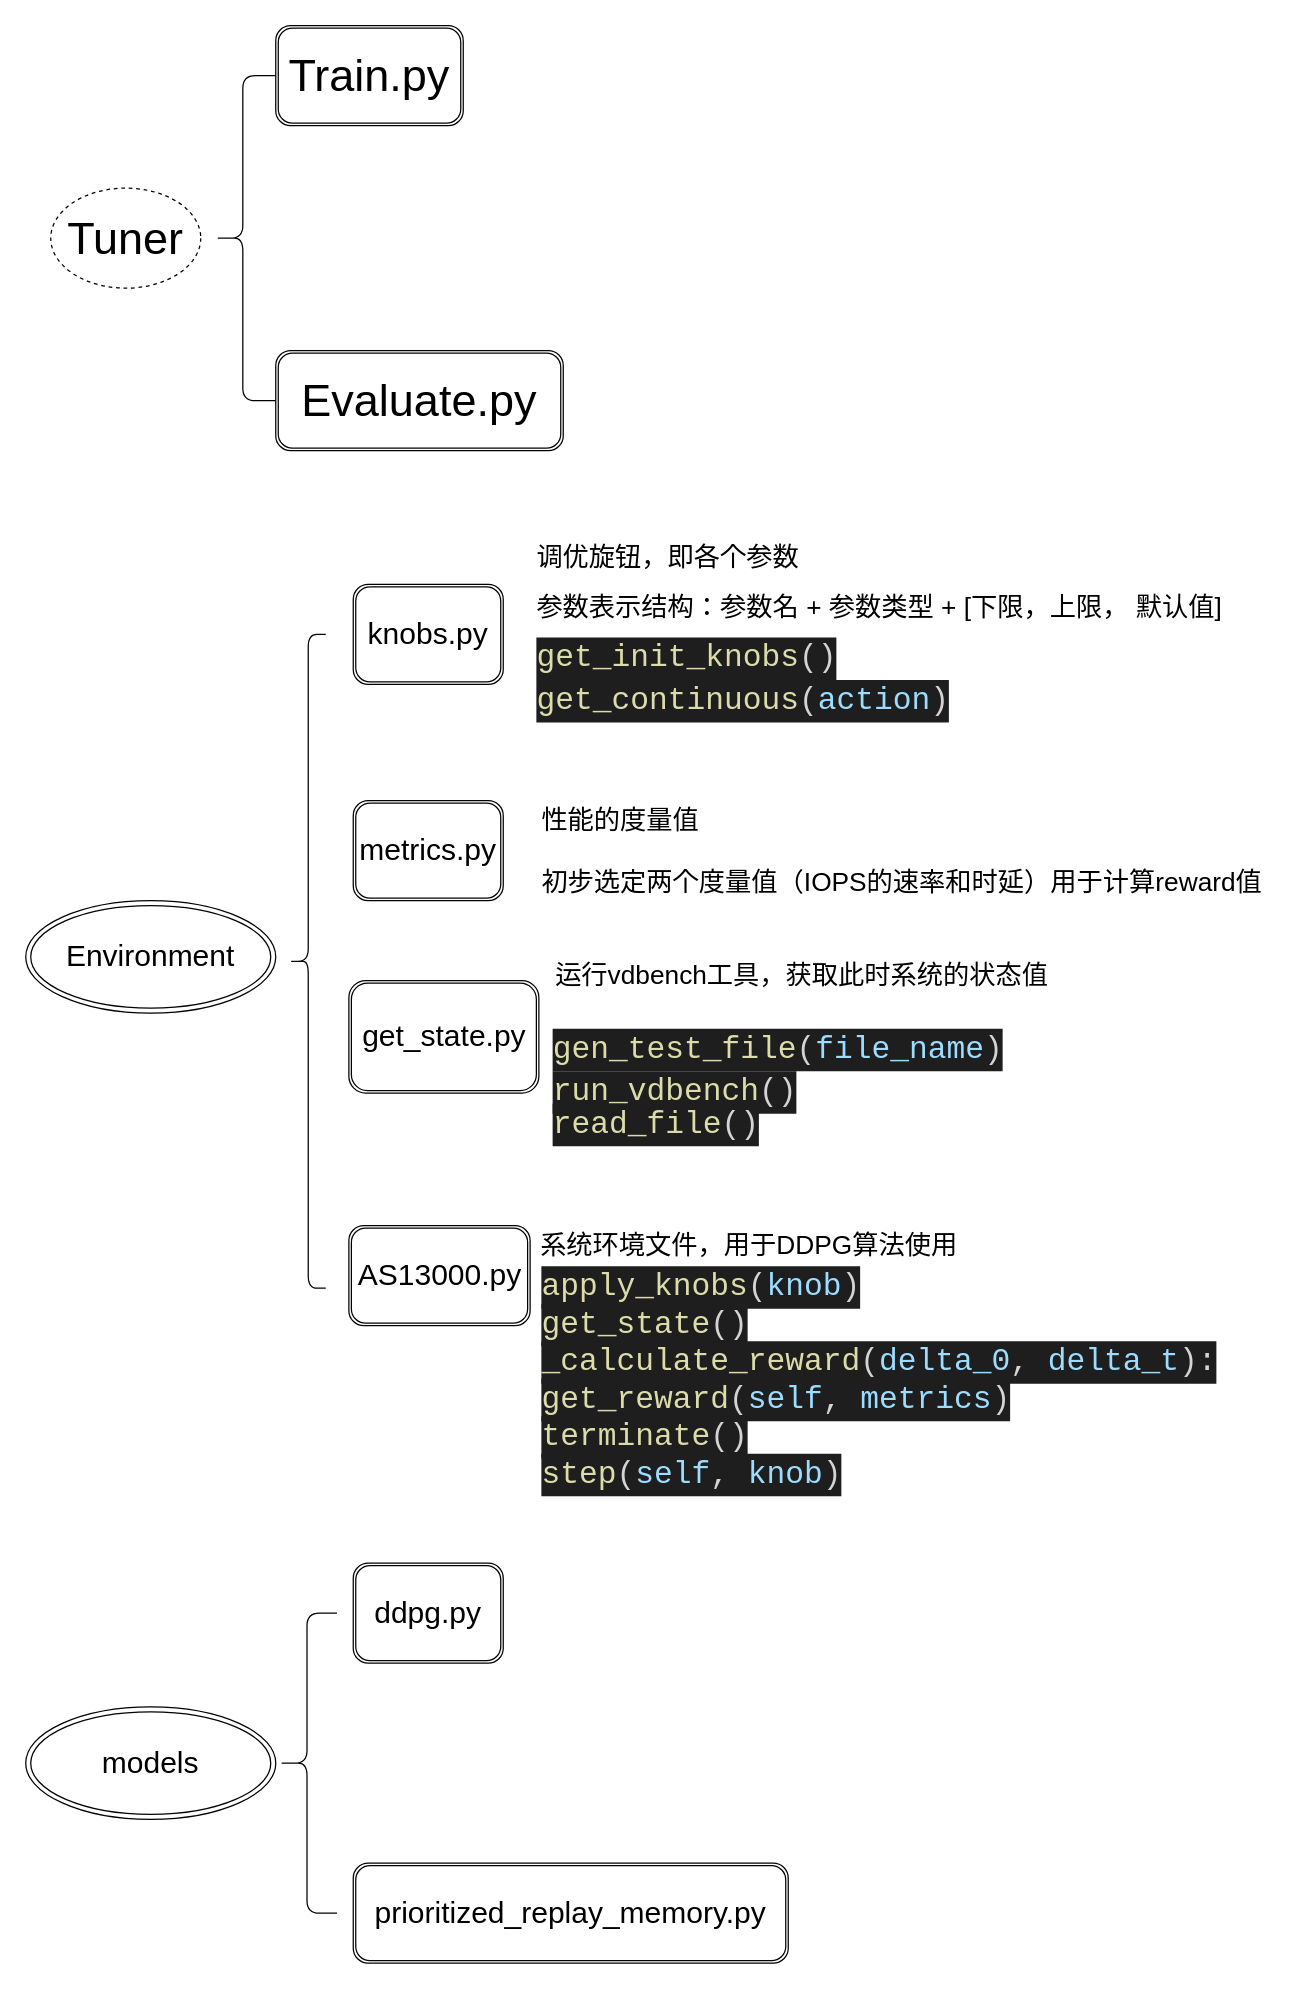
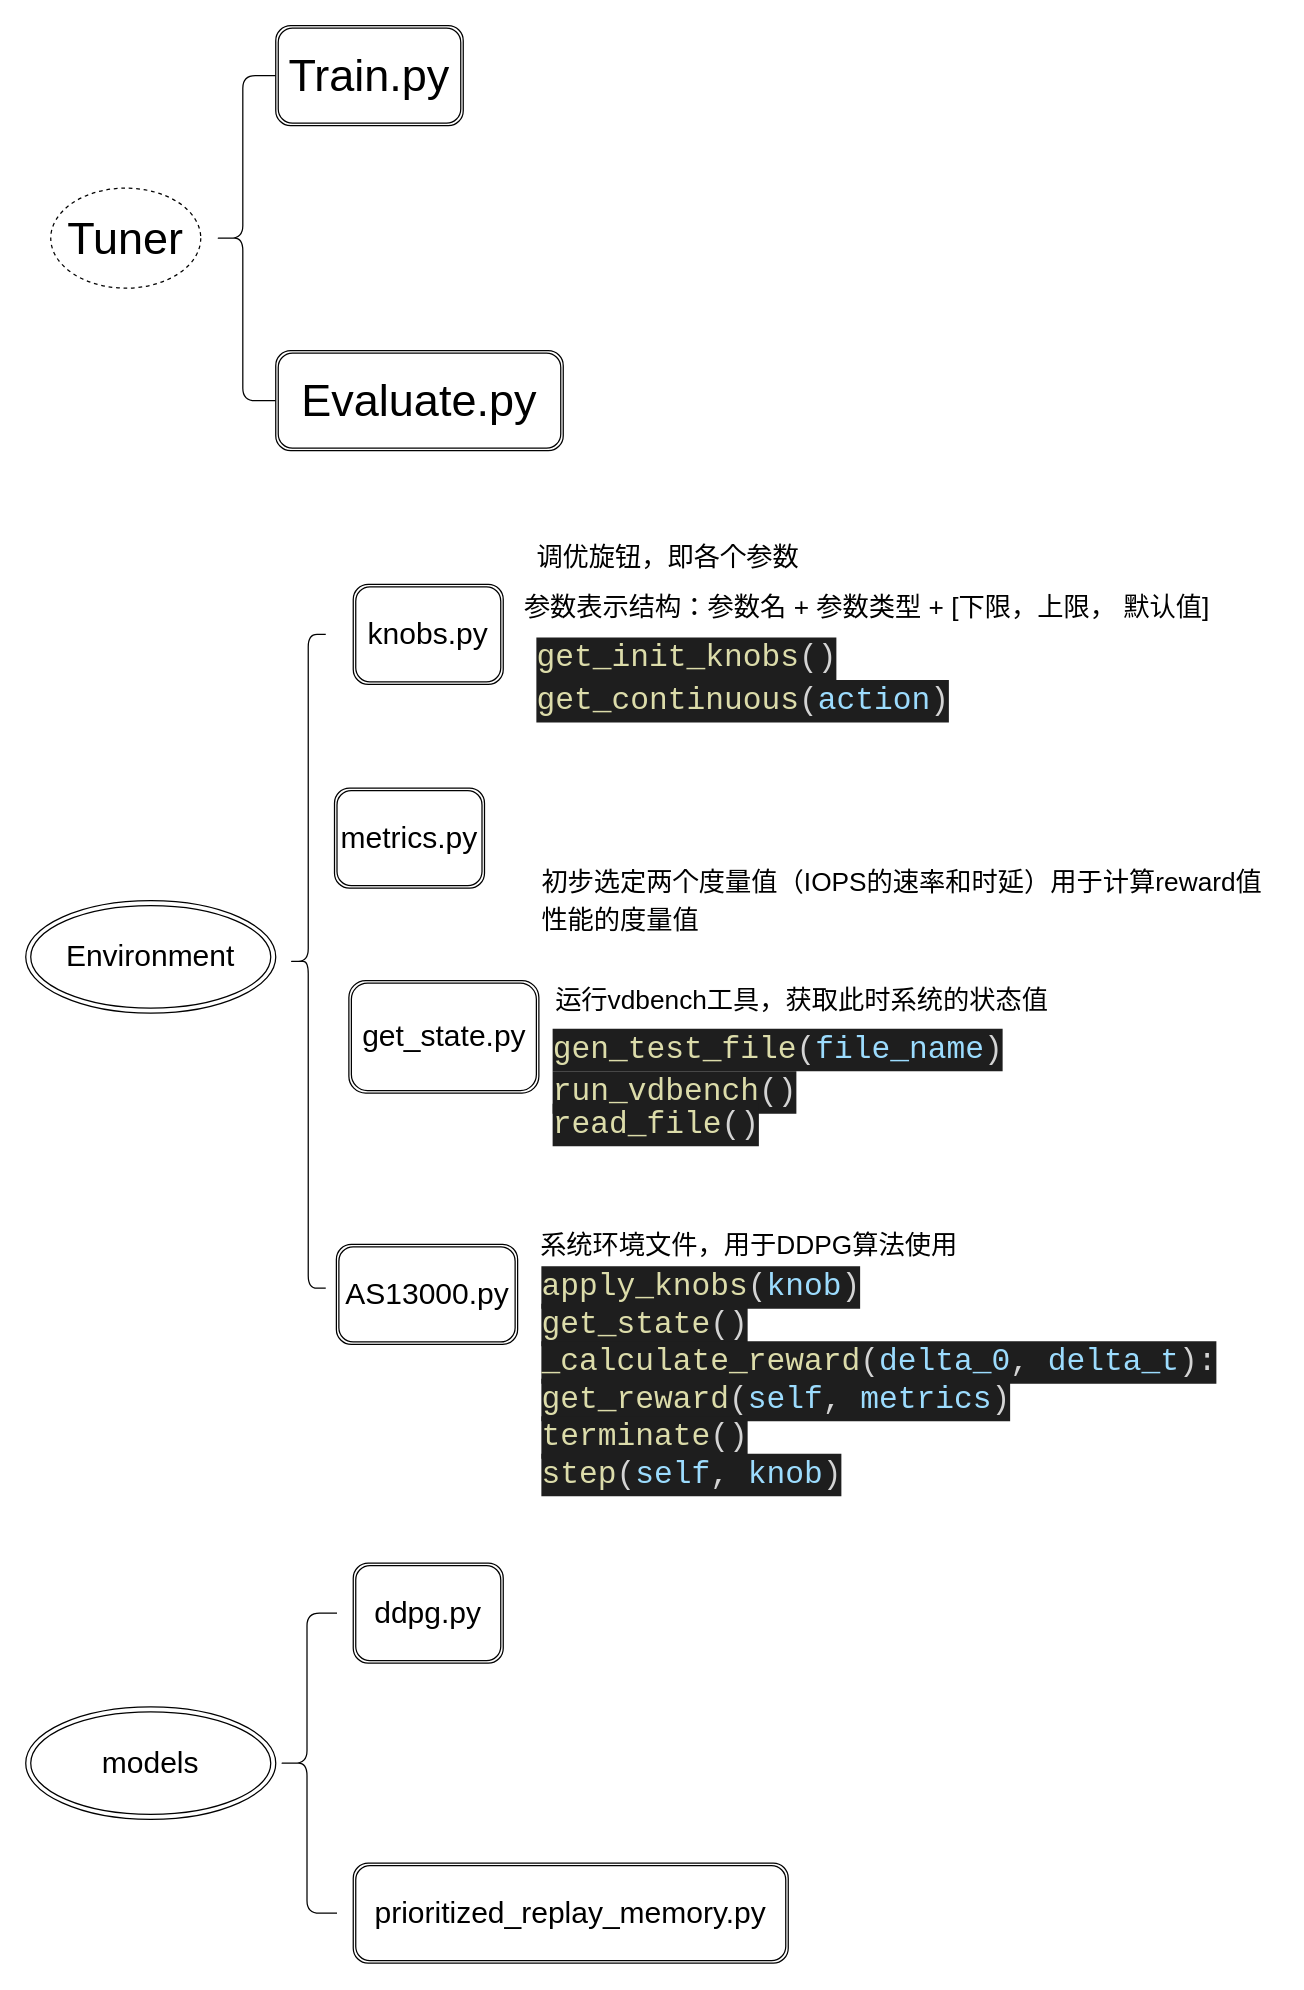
(884, 601) -> (872, 601)
(626, 813) -> (626, 913)
(428, 851) -> (409, 838)
(809, 968) -> (809, 993)
(439, 1276) -> (427, 1294)
